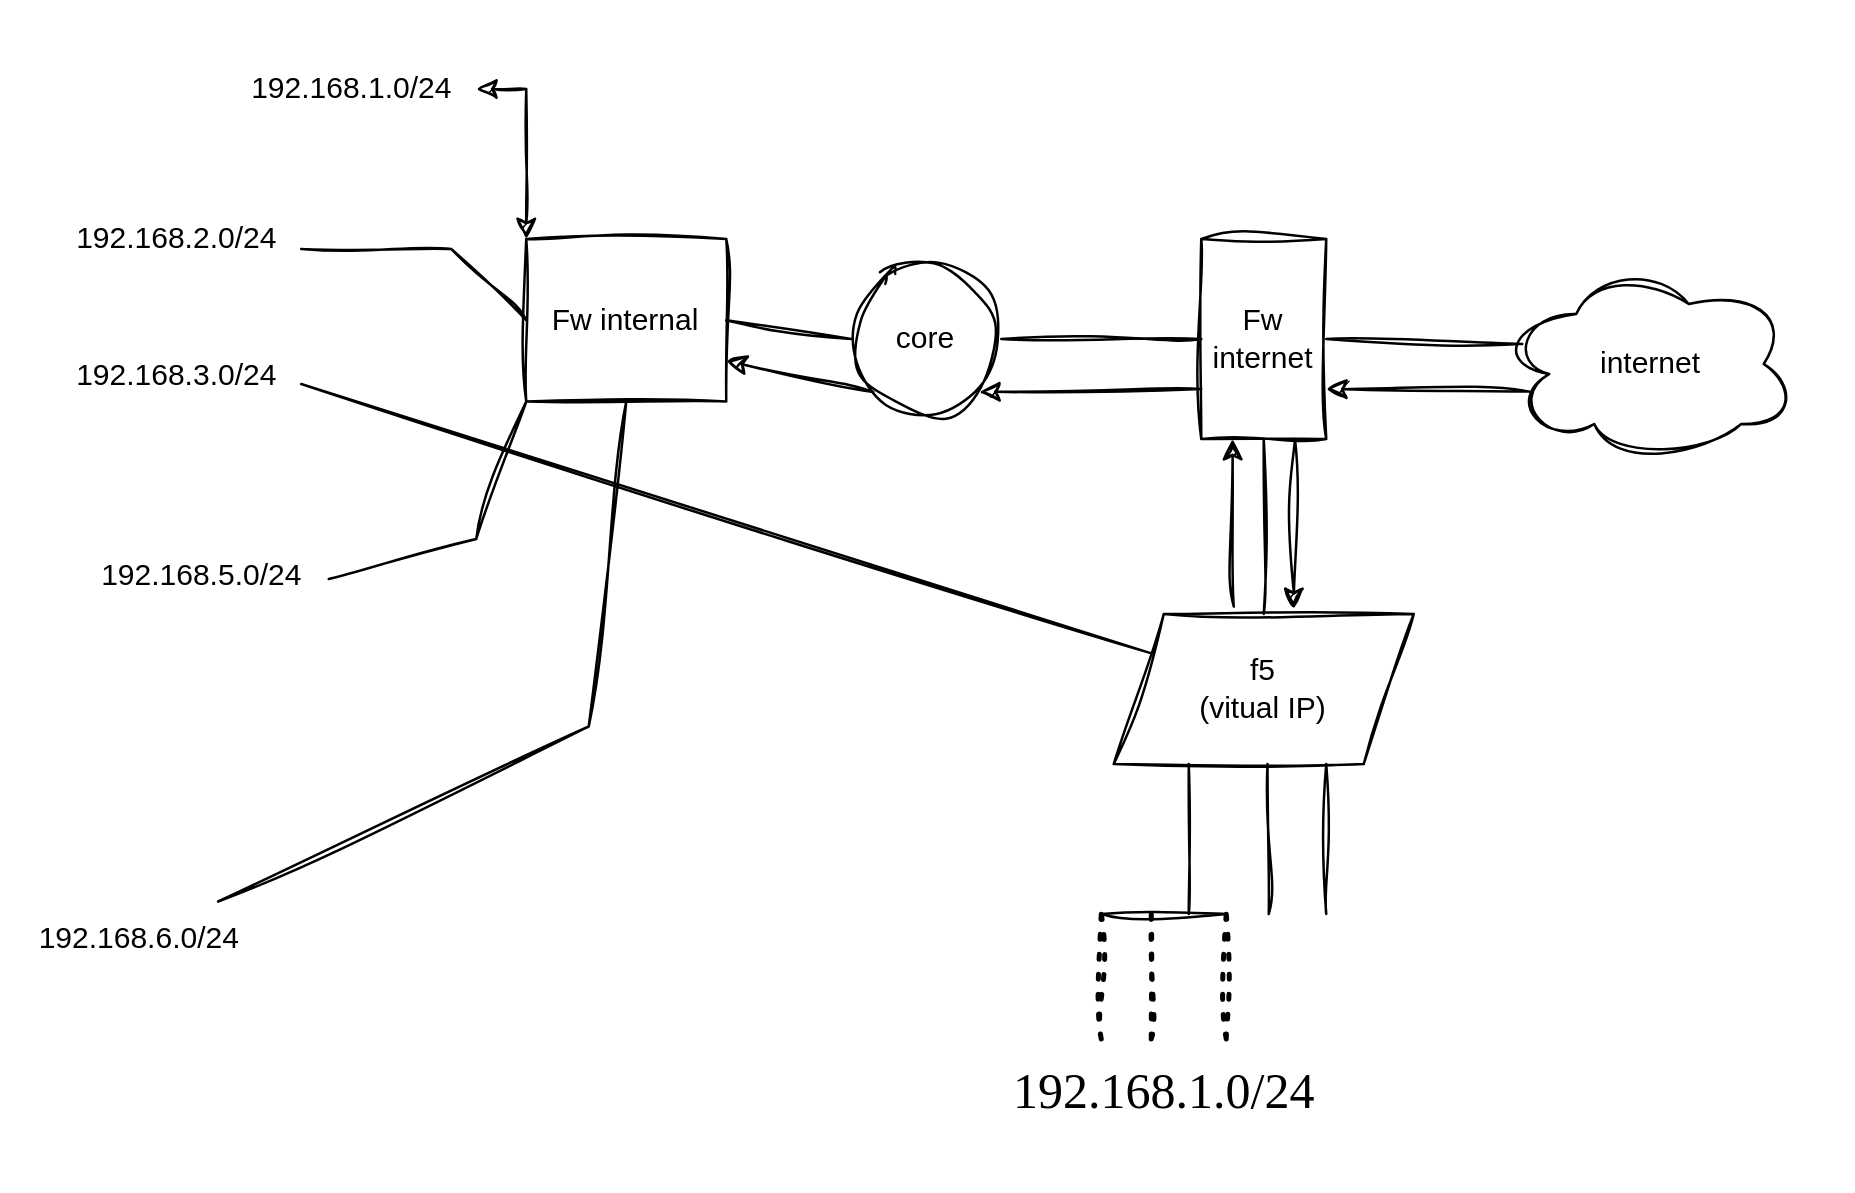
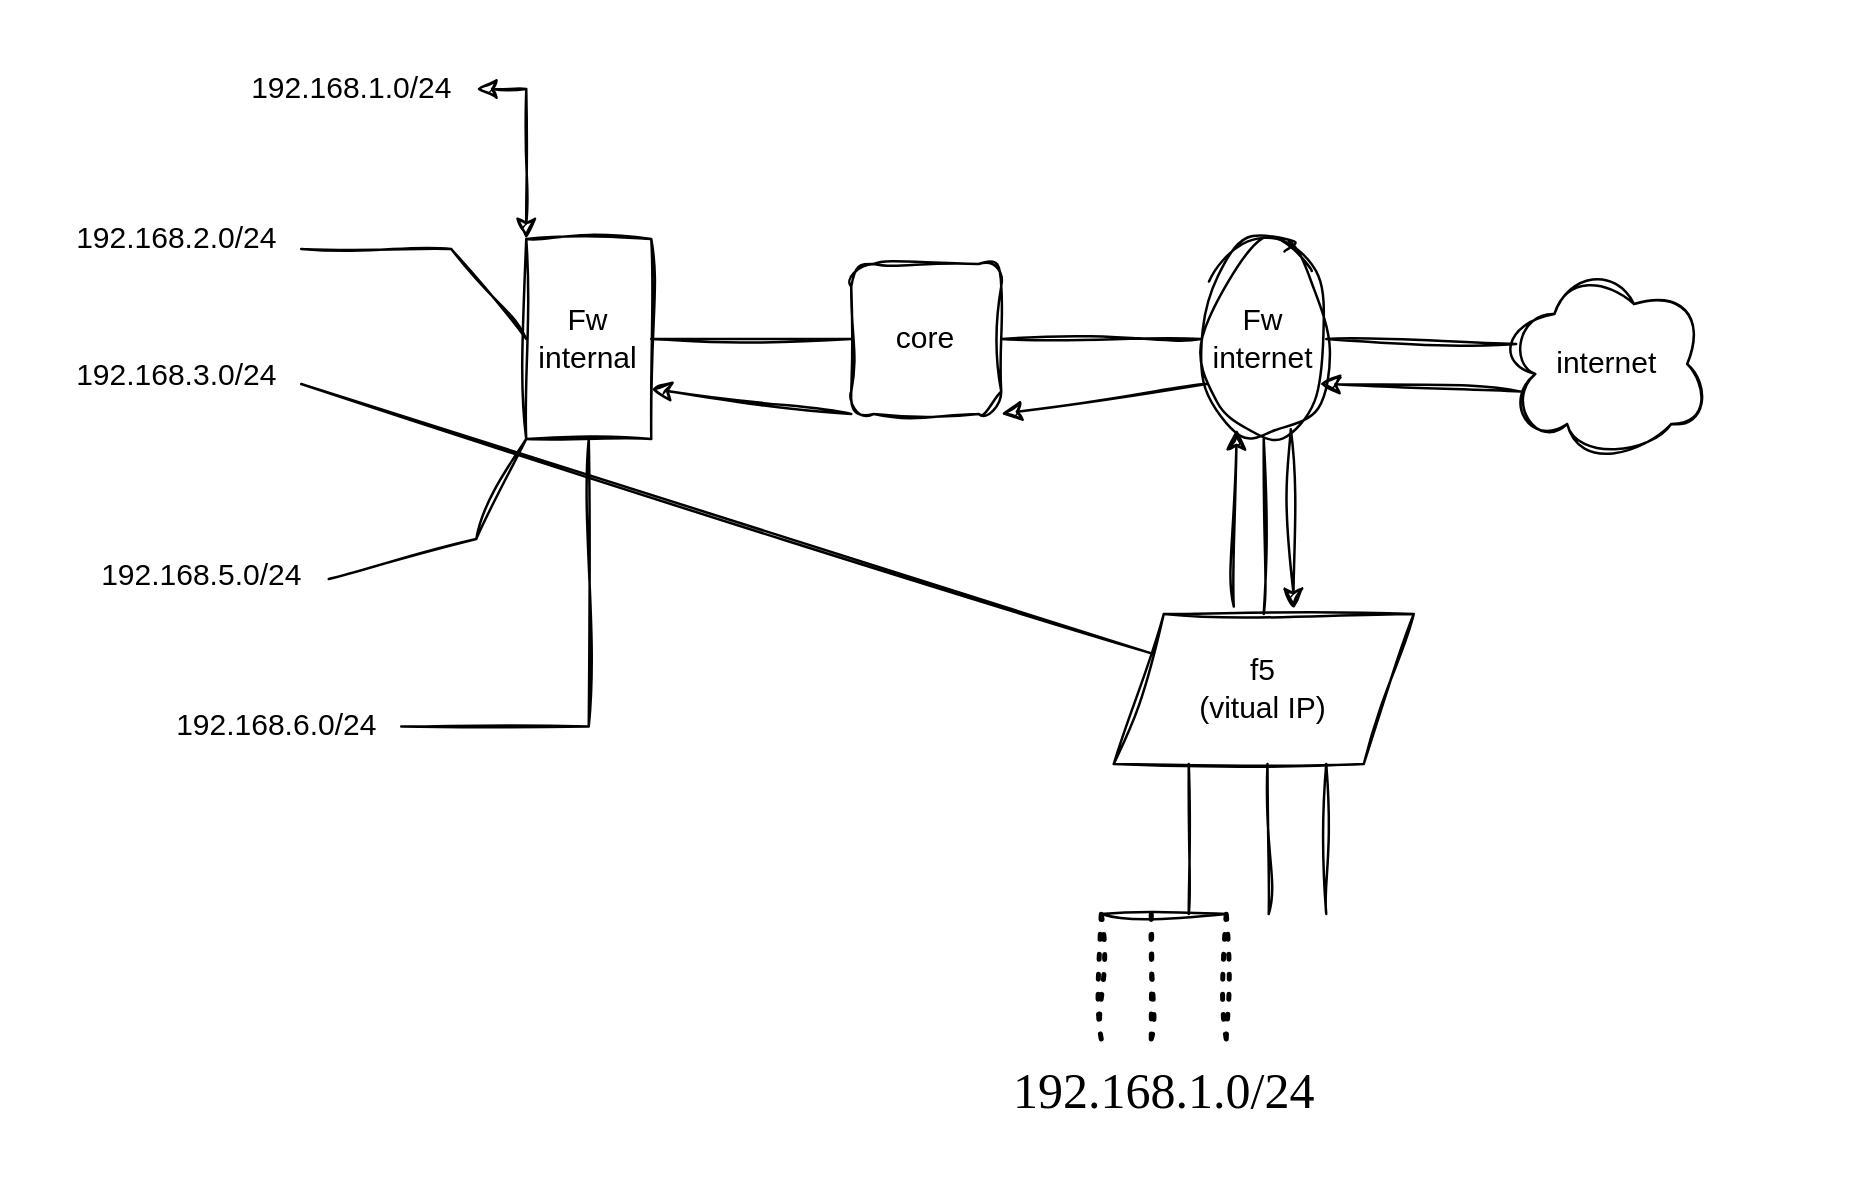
(626, 320) -> (589, 339)
(926, 339) -> (926, 339)
(1264, 339) -> (1264, 339)
(1651, 364) -> (1608, 364)
(139, 939) -> (276, 726)
